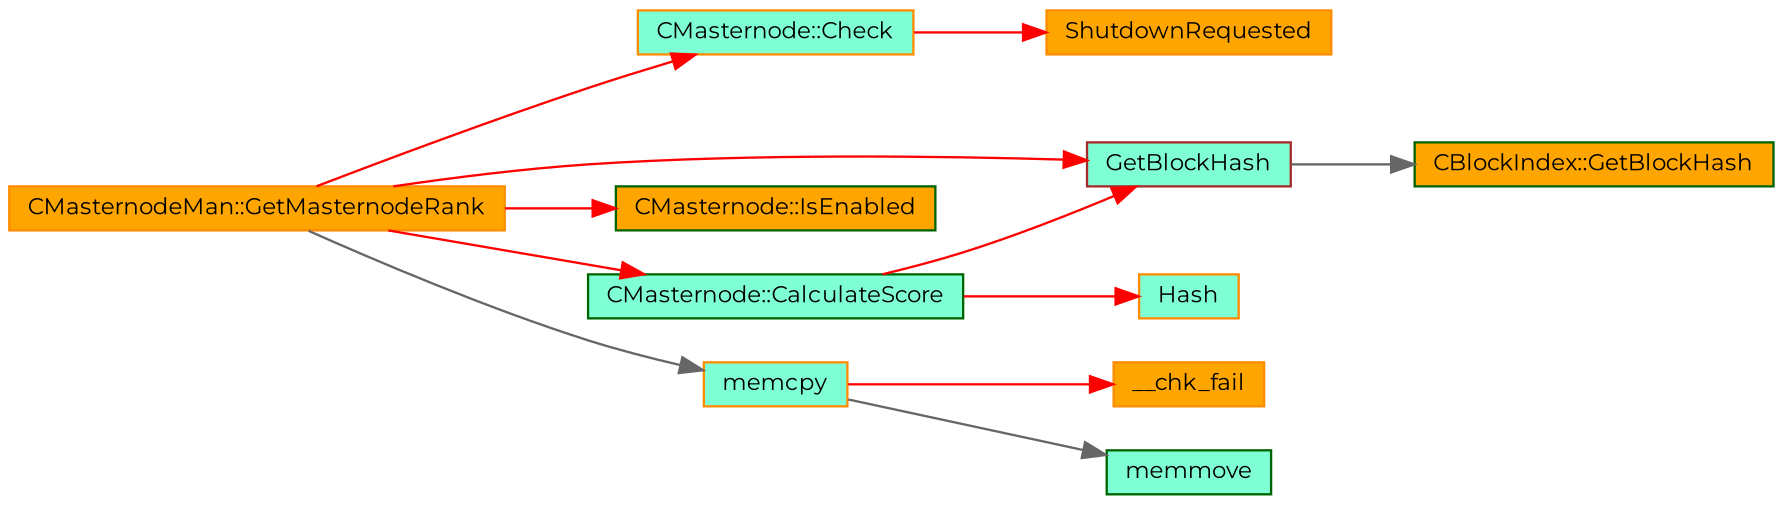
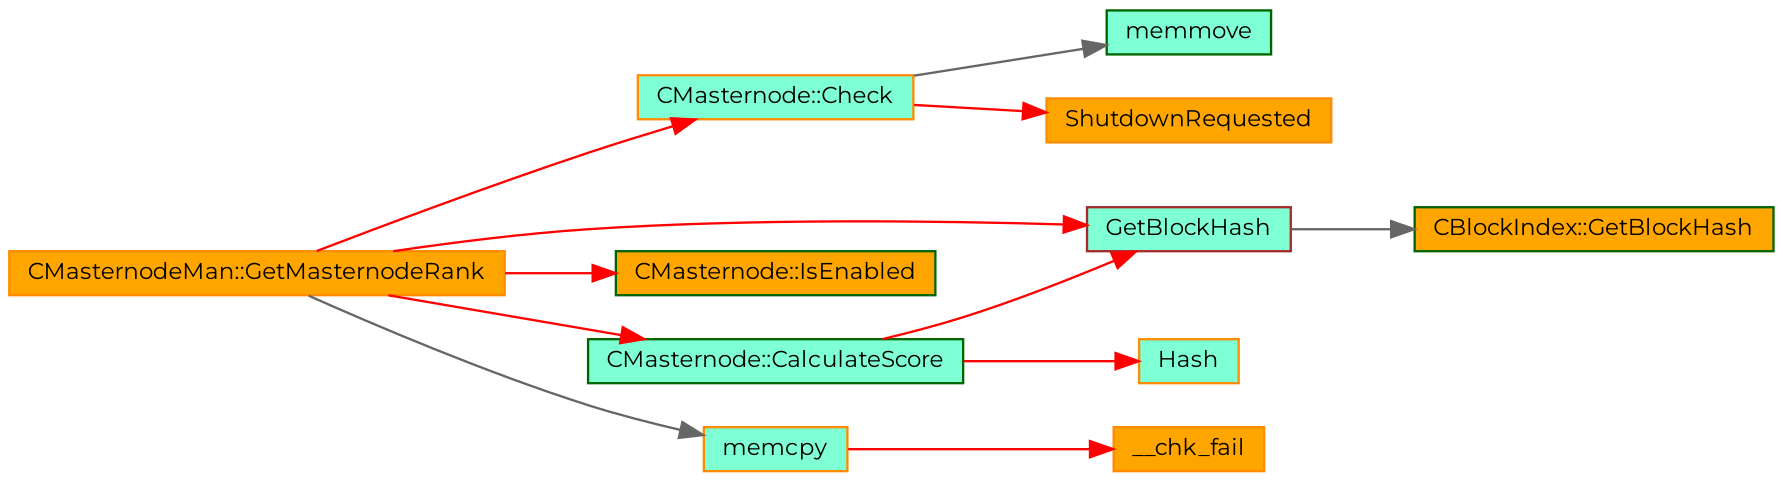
(966, 425) -> (999, 62)
